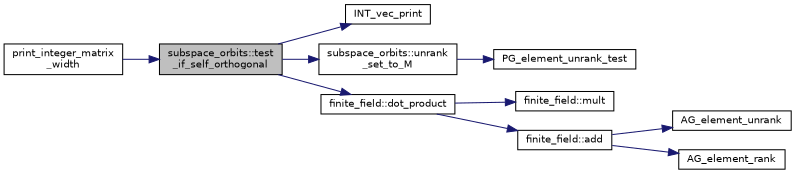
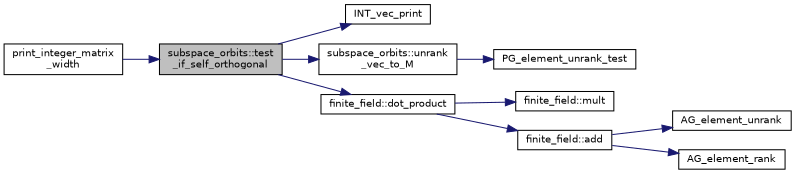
(388, 59) -> (388, 59)
